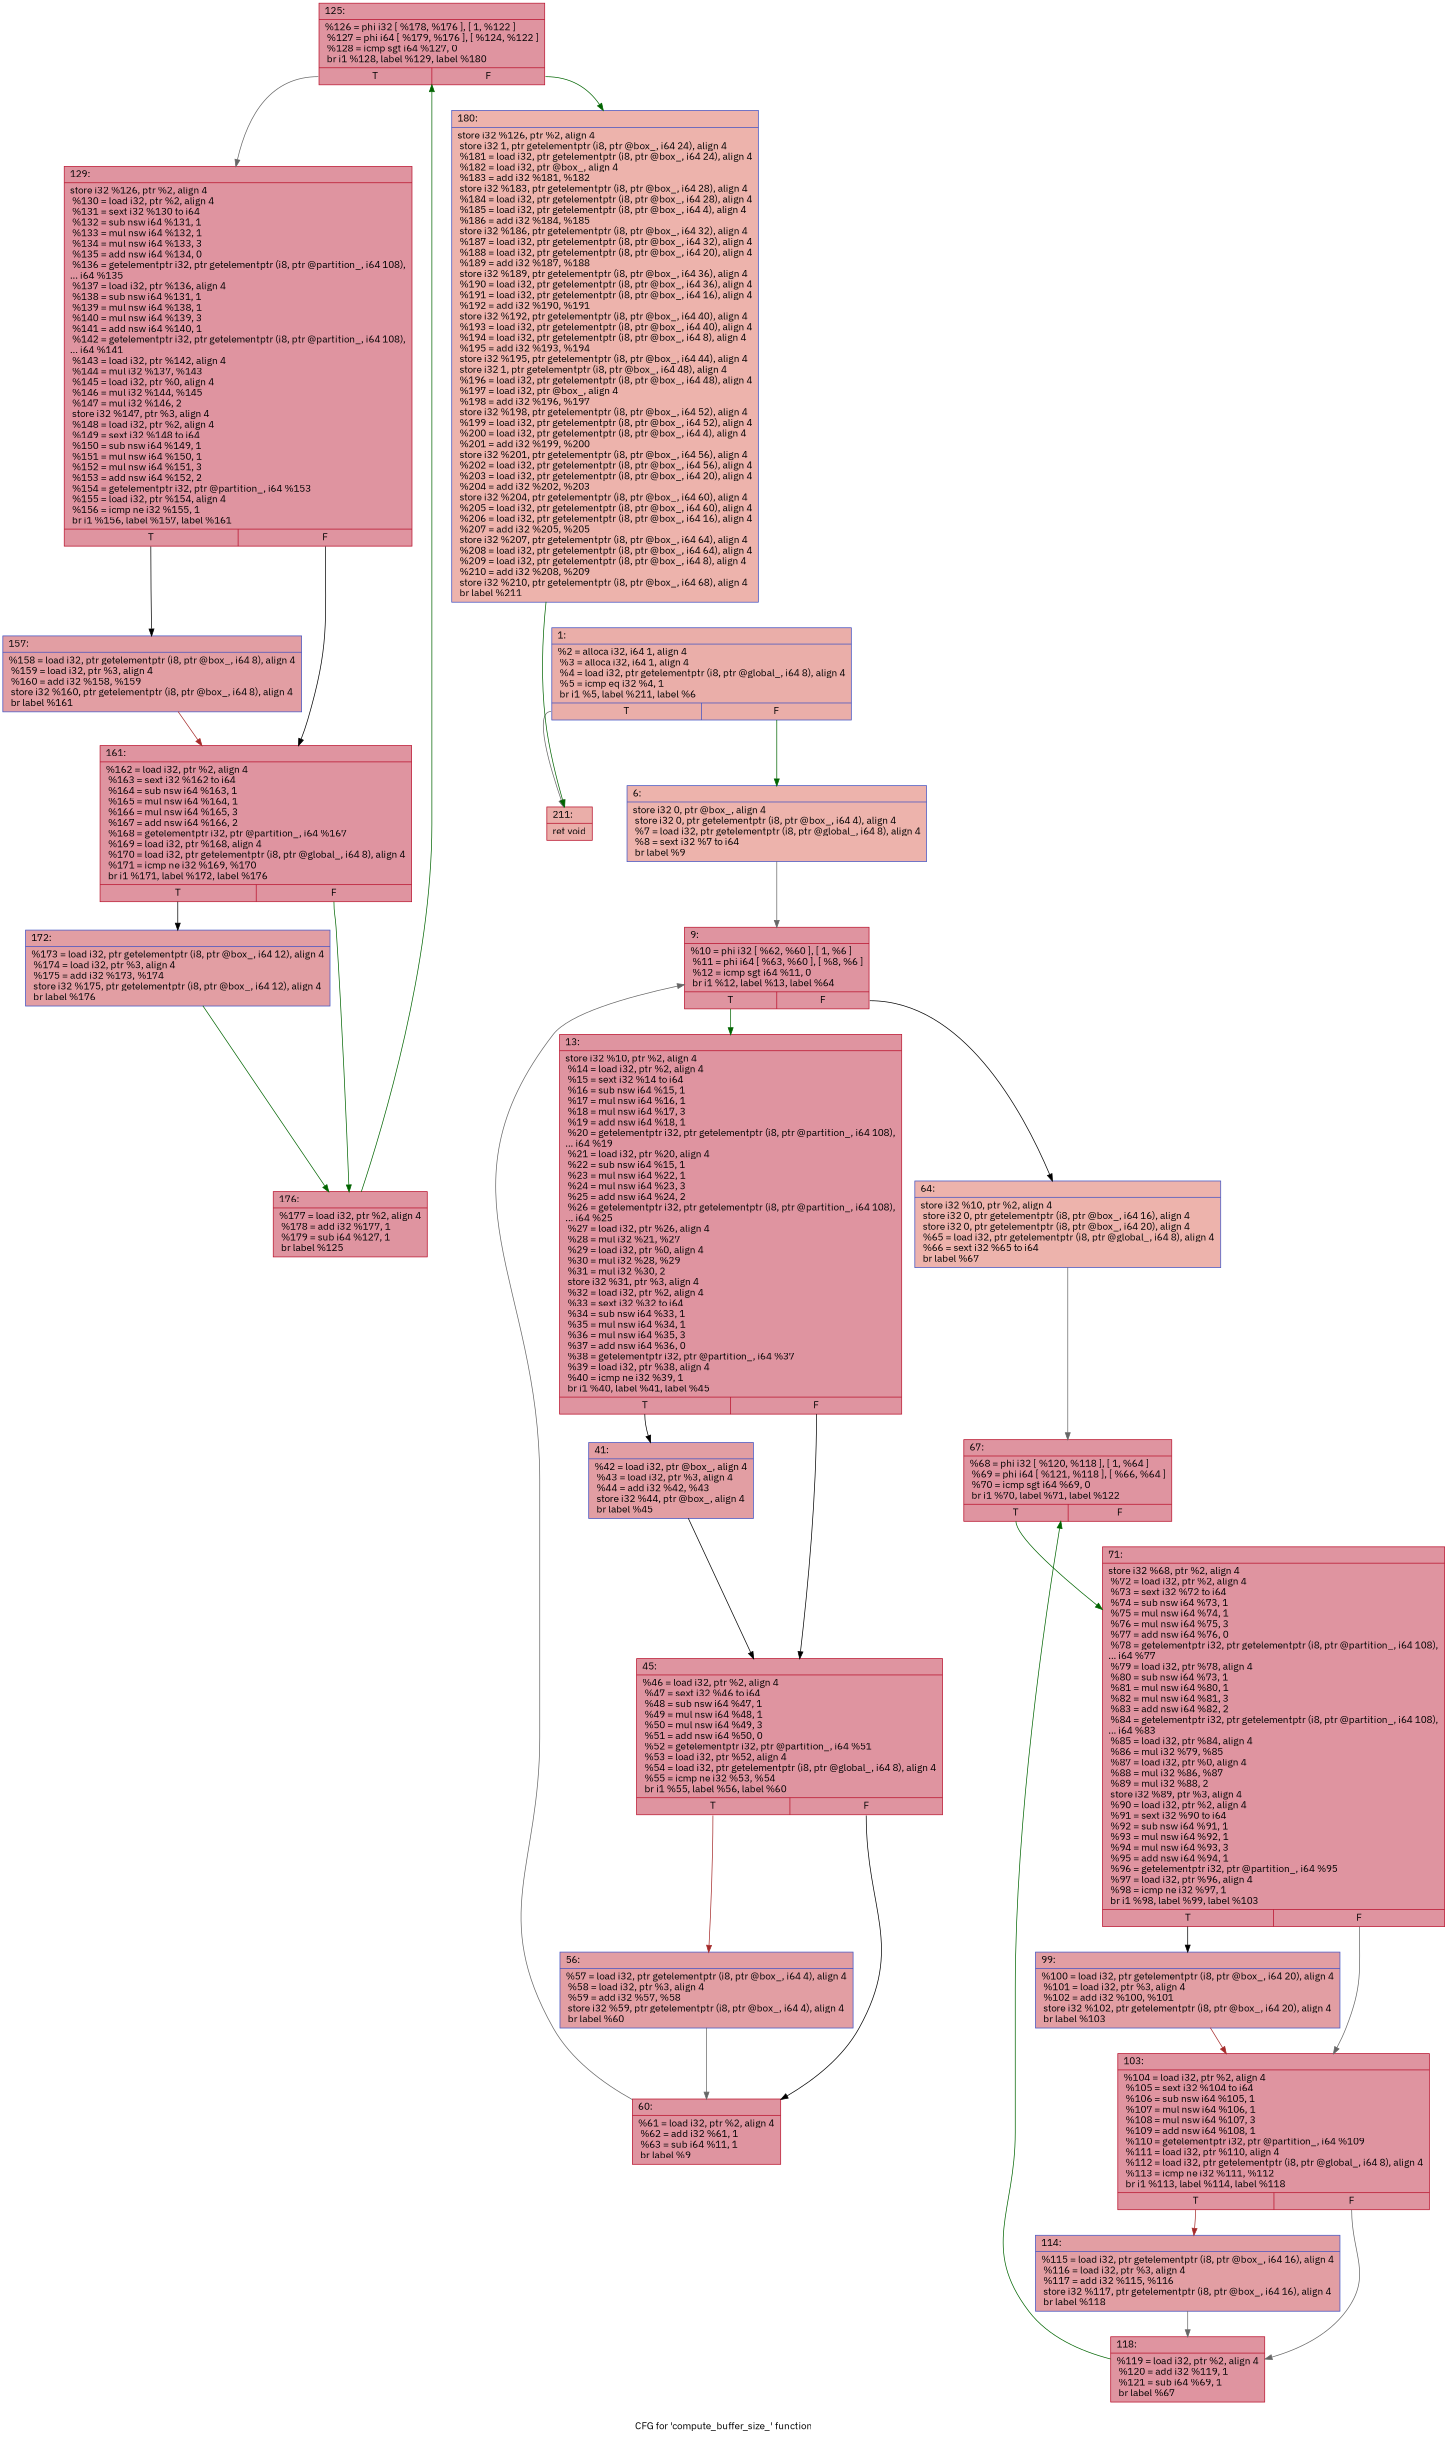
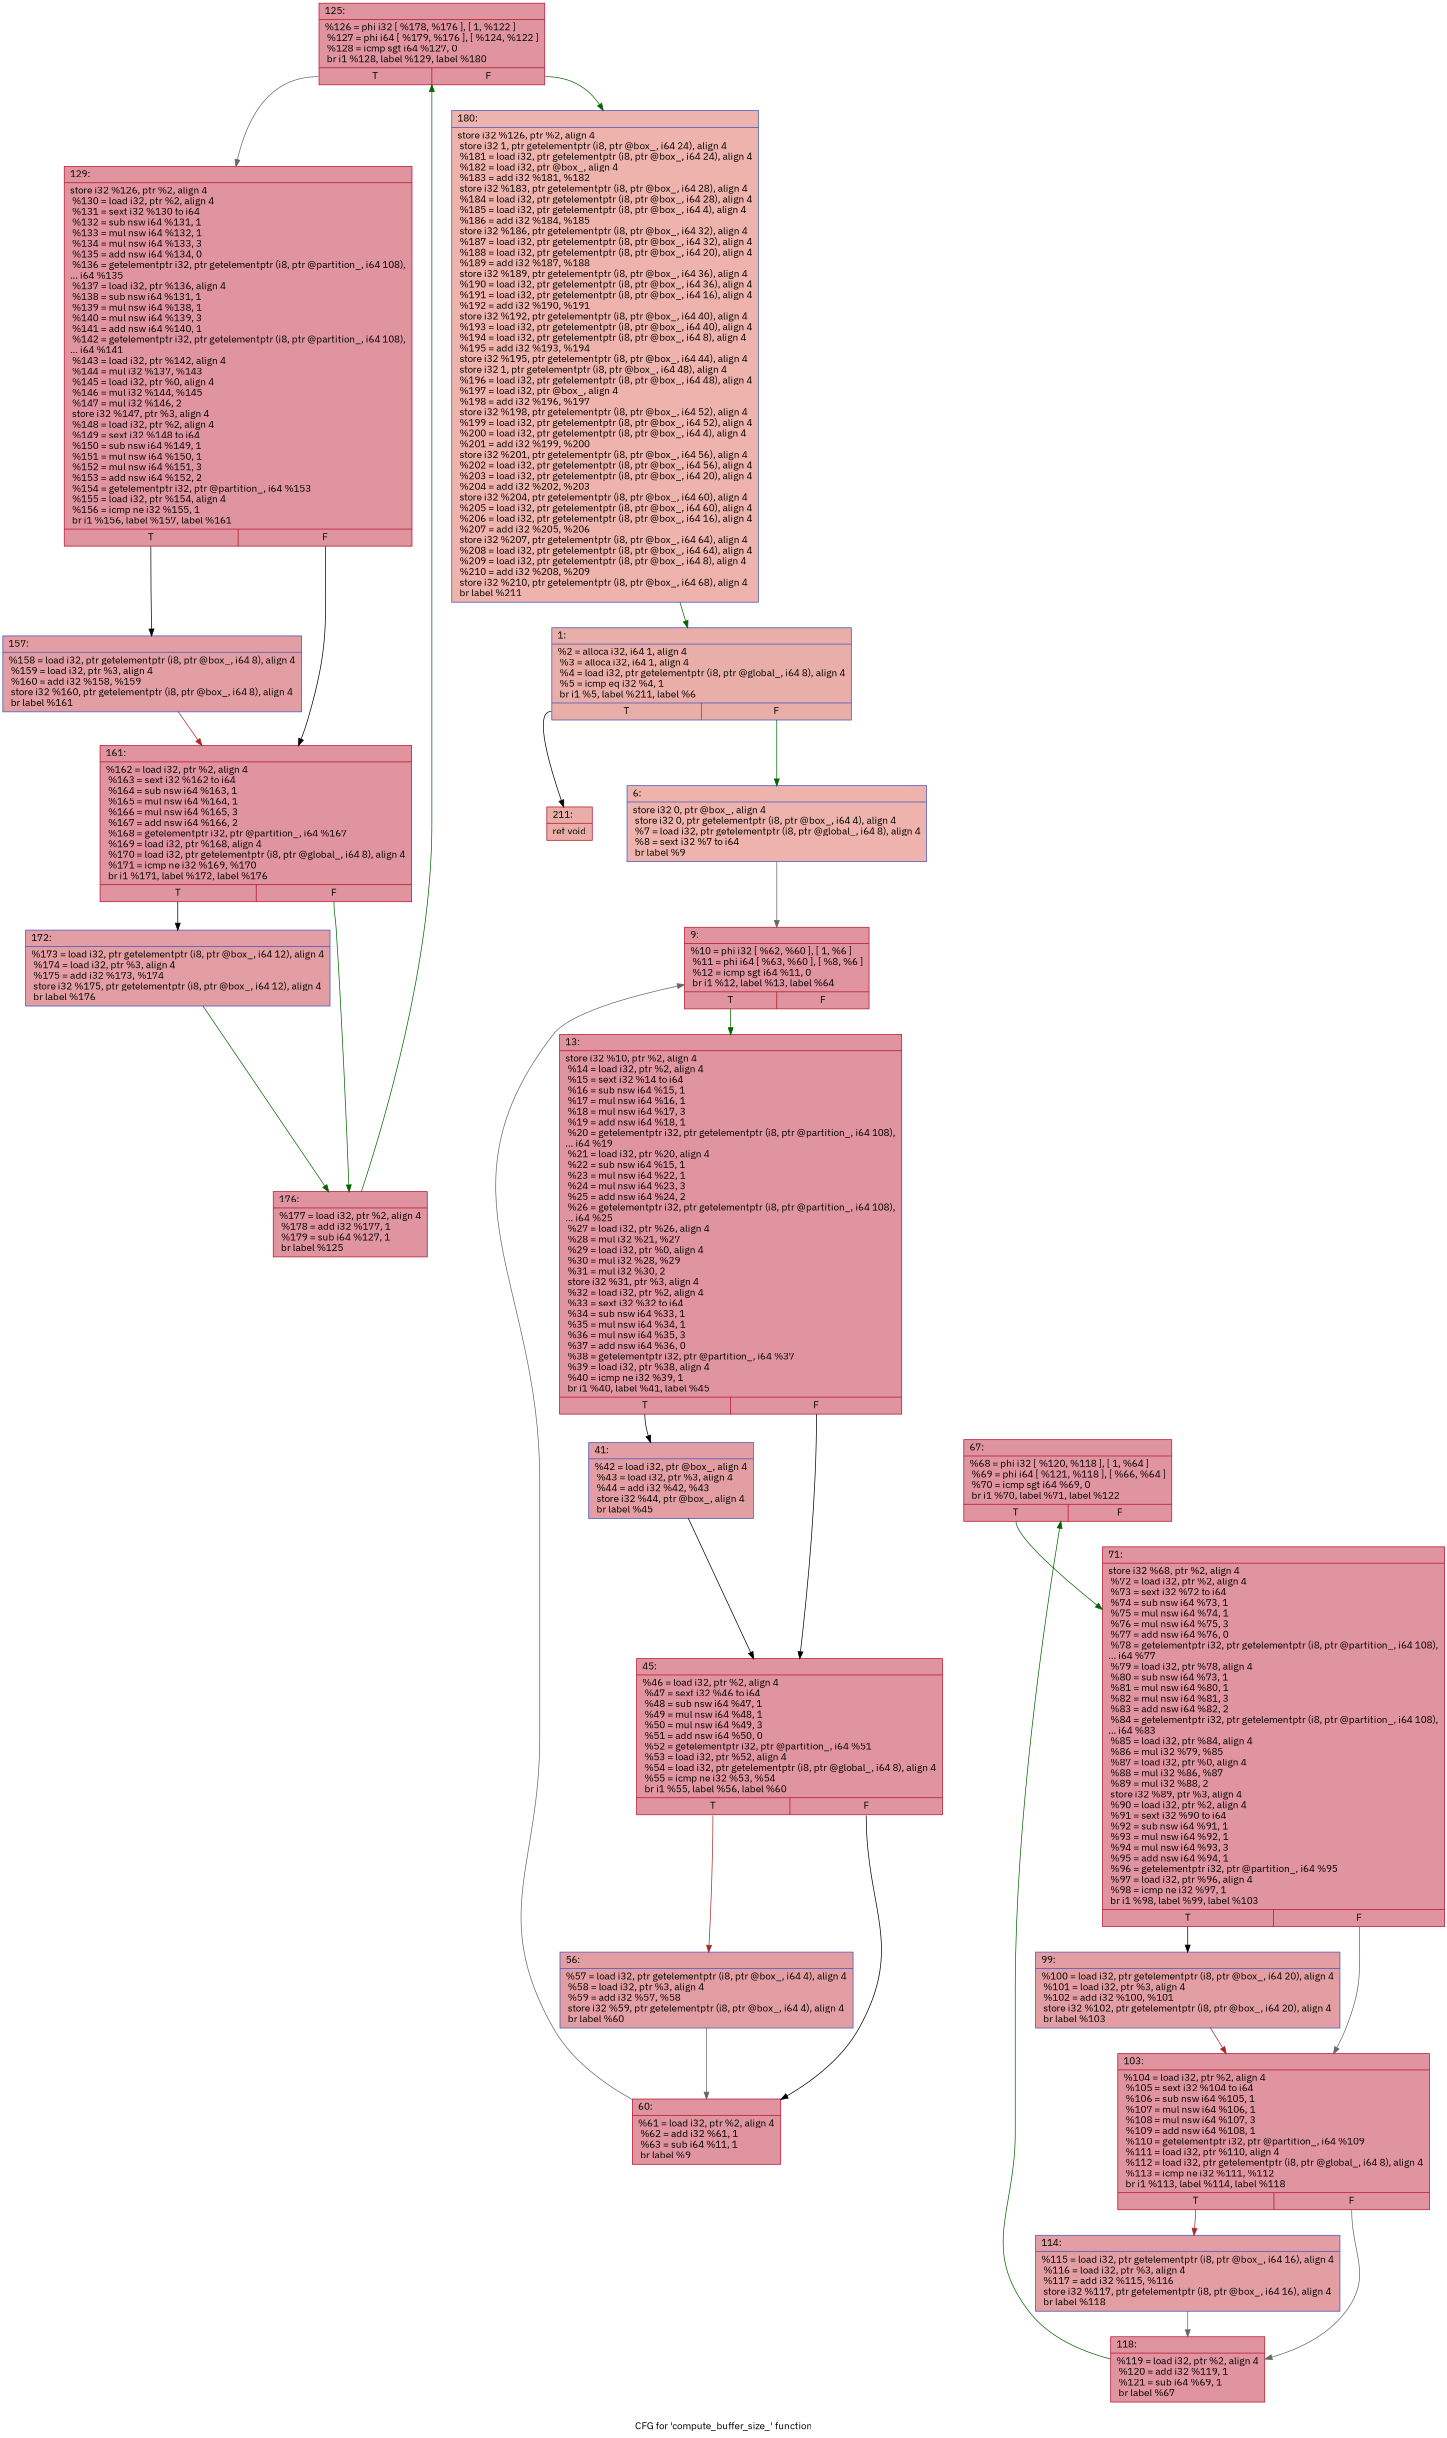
(524, 529) -> (524, 529)
(544, 702) -> (683, 612)
(548, 755) -> (548, 755)
(1068, 1224) -> none
